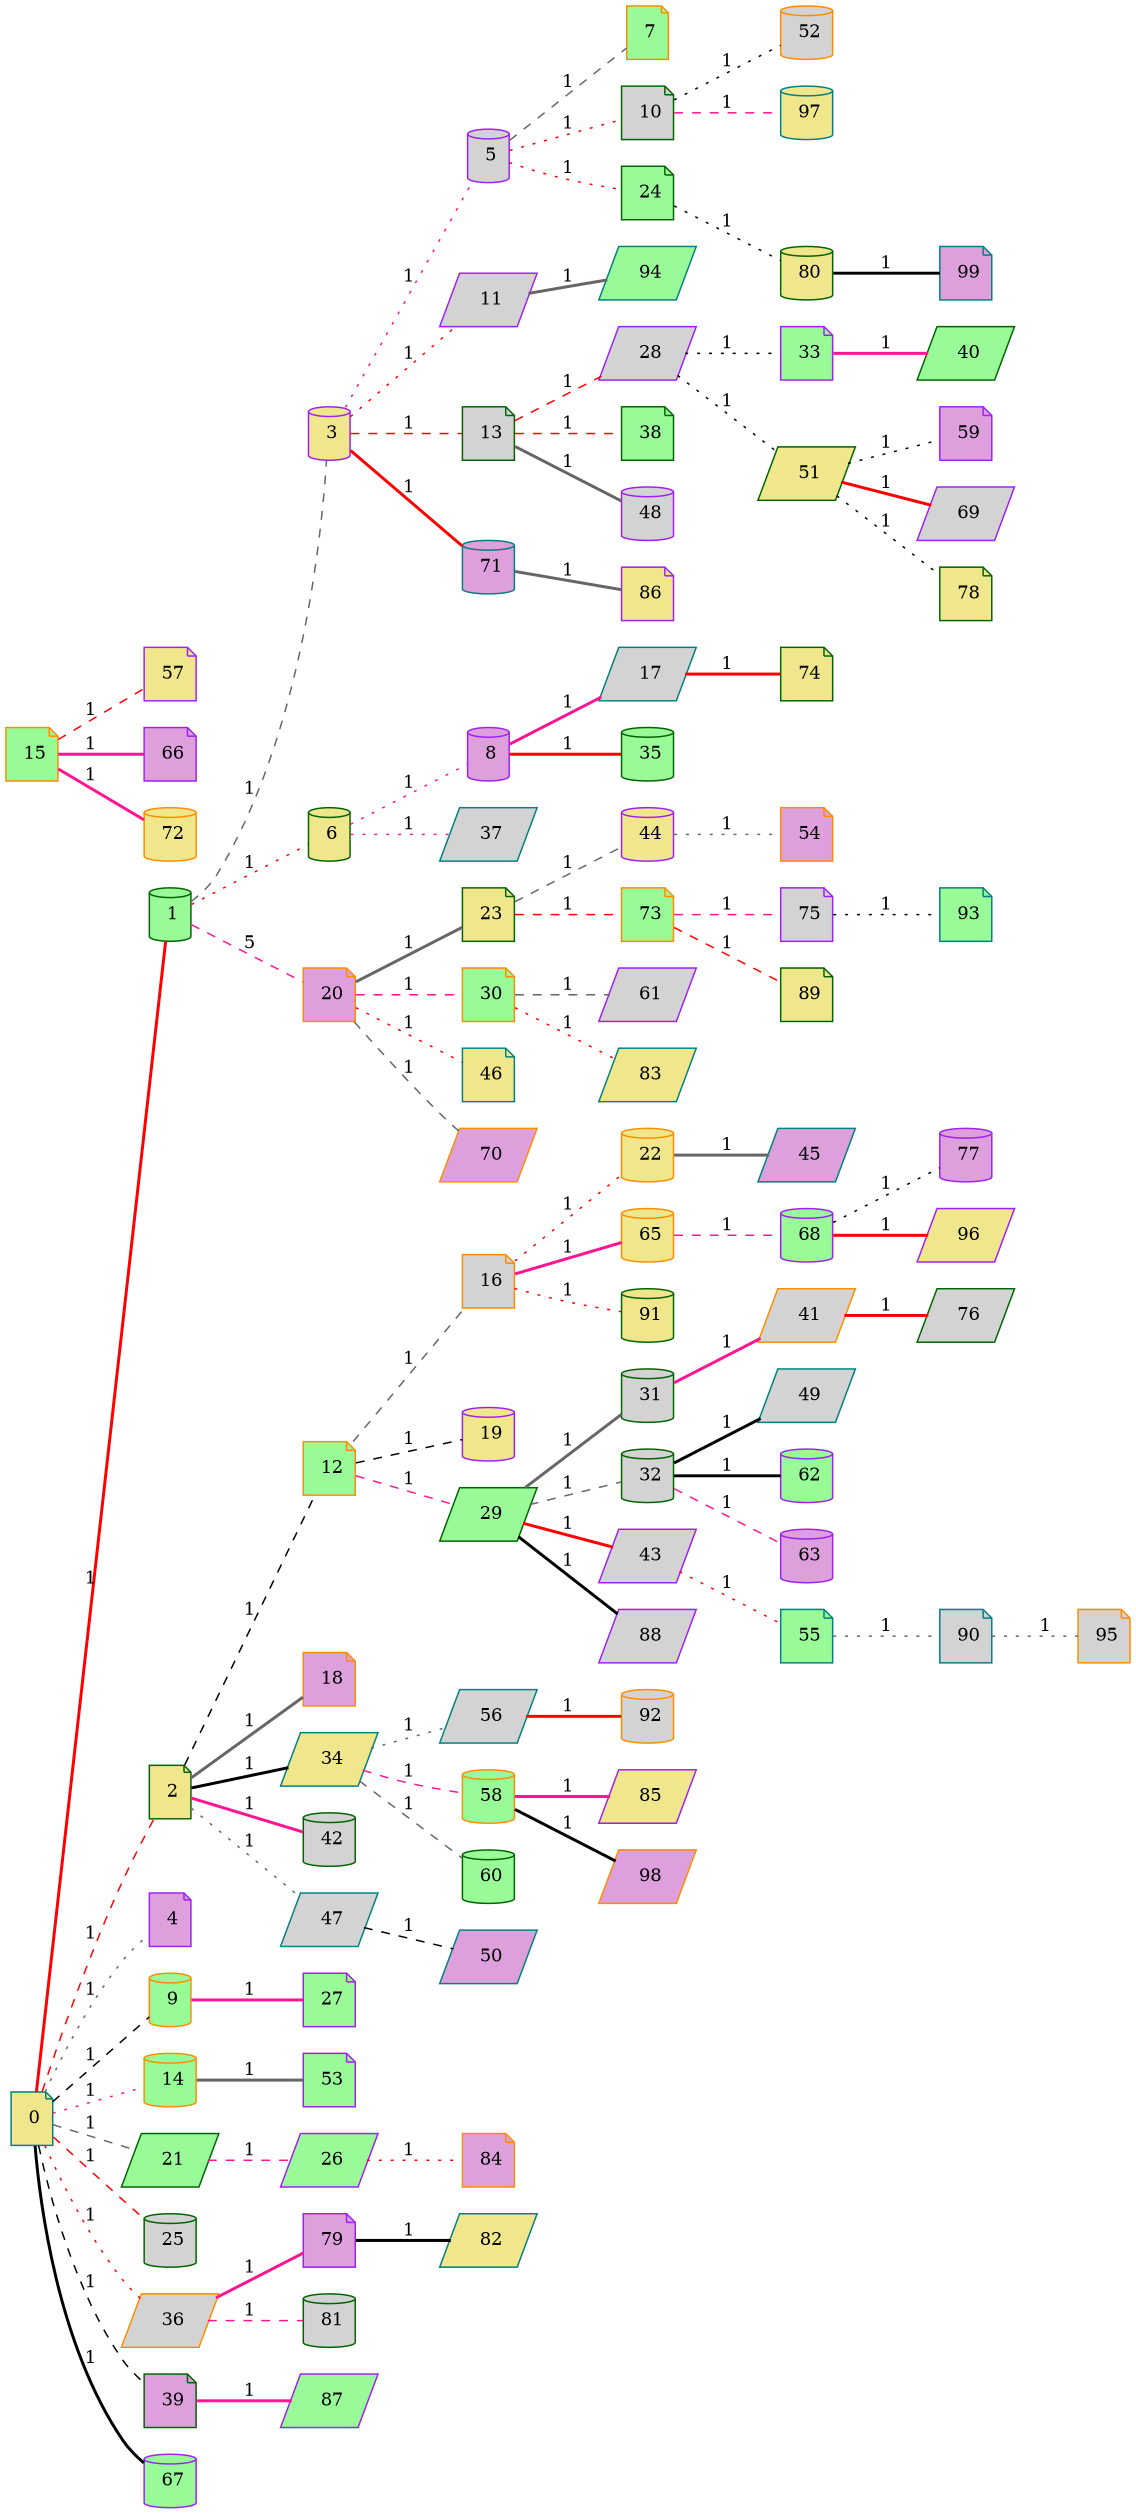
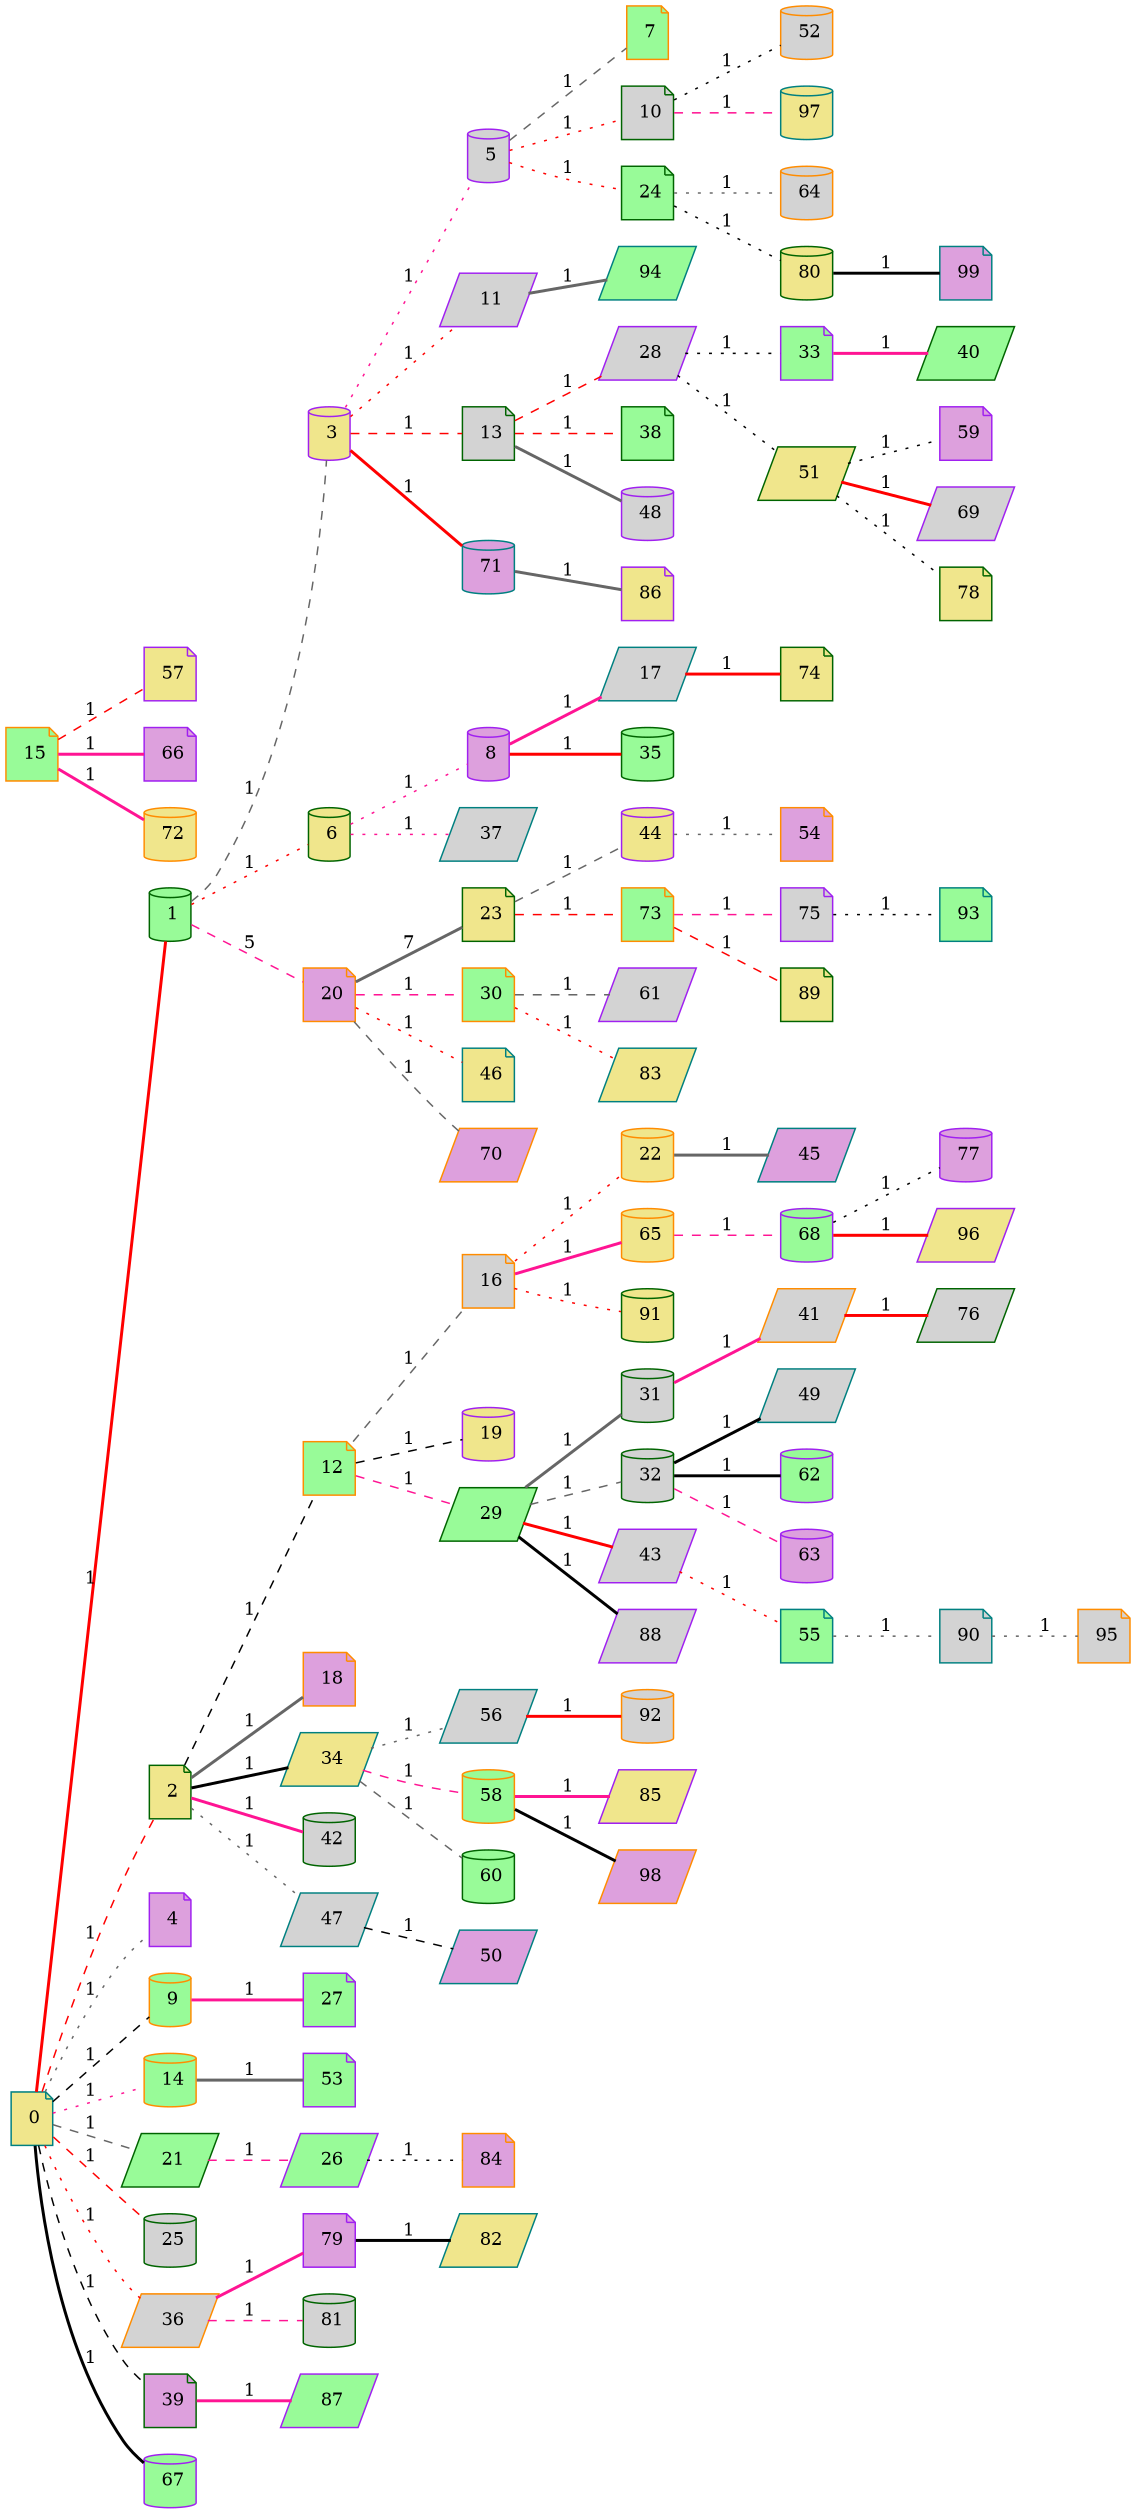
none -> (807, 193)
(409, 944) -> (409, 944)
(415, 2160) -> (415, 2160)
